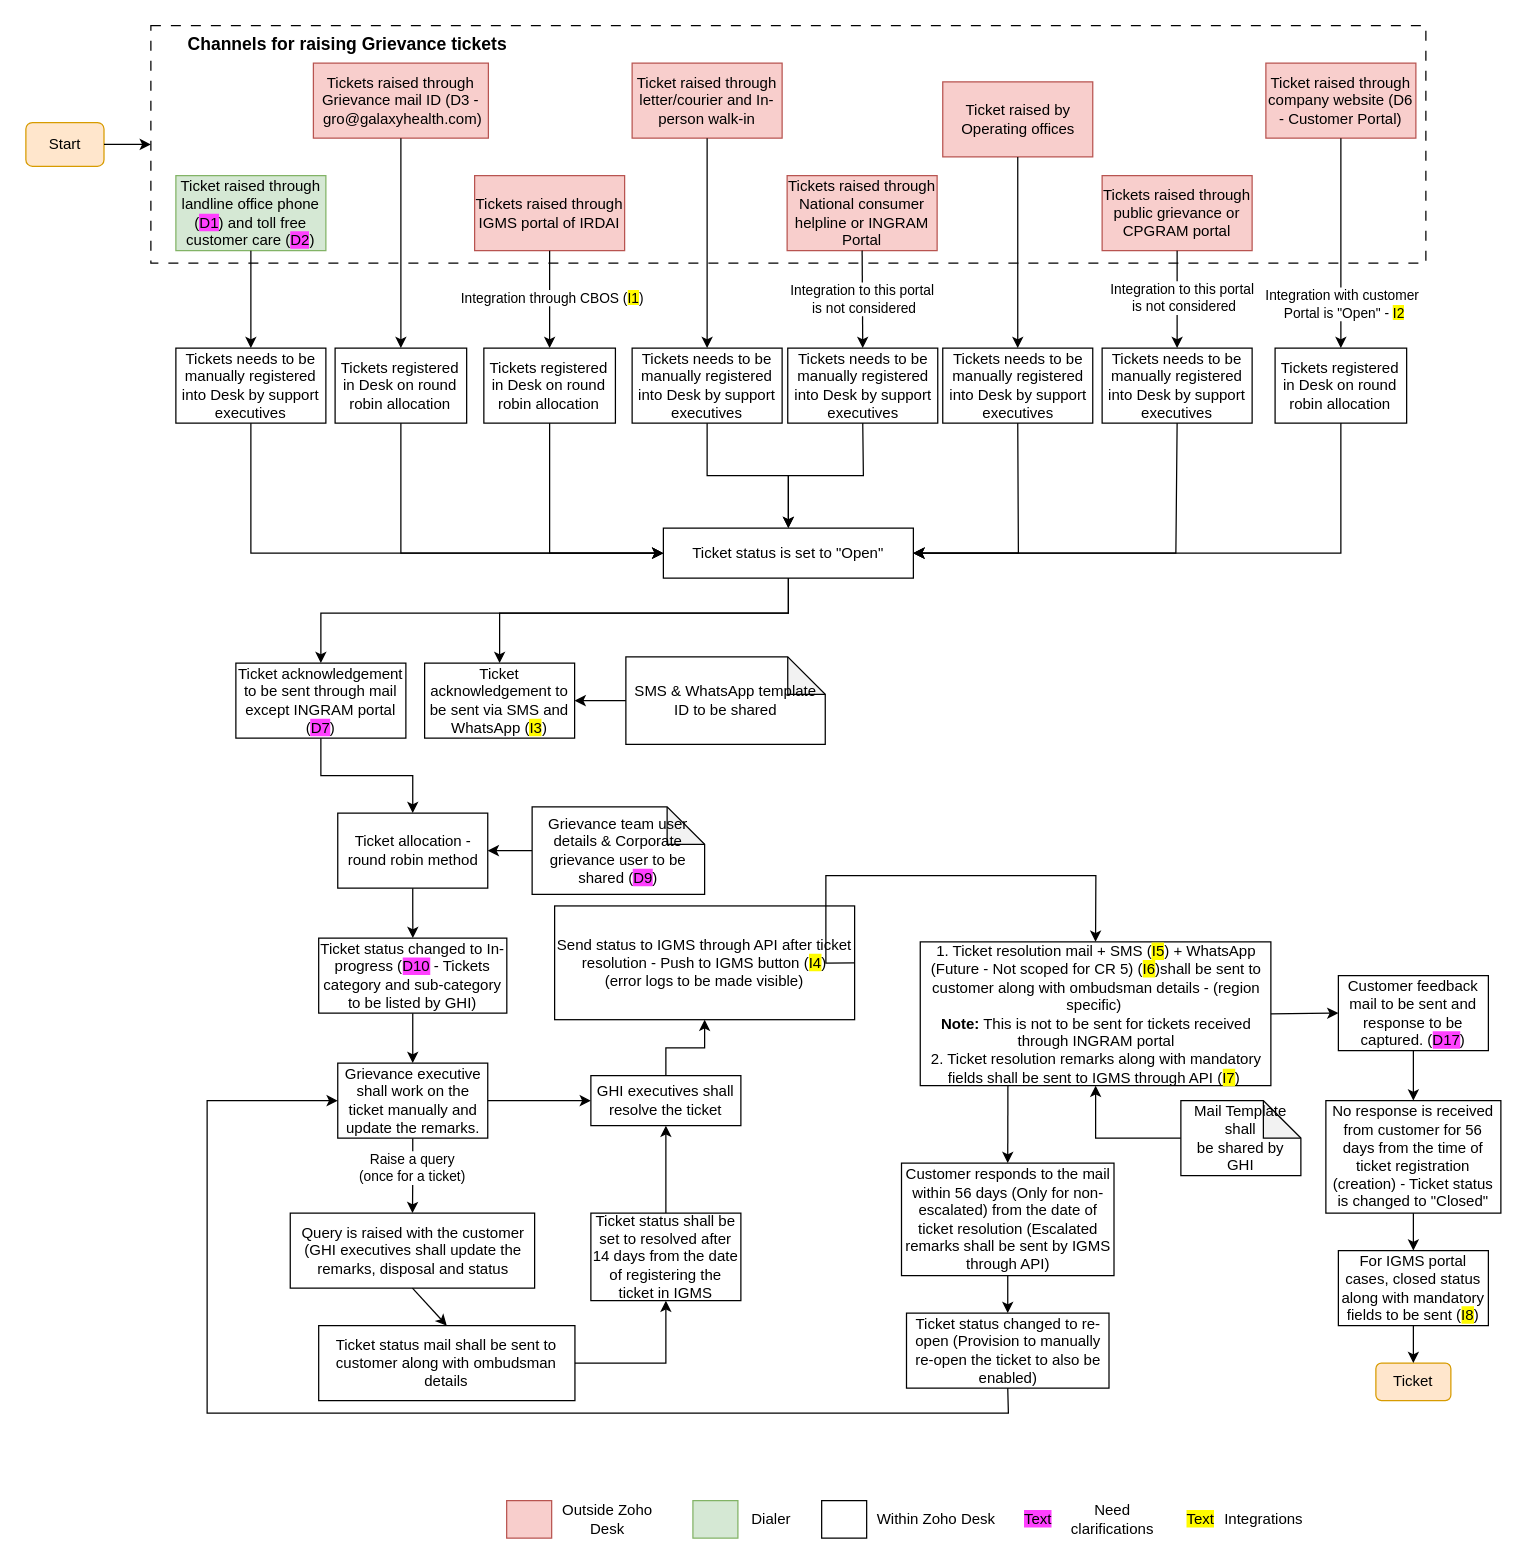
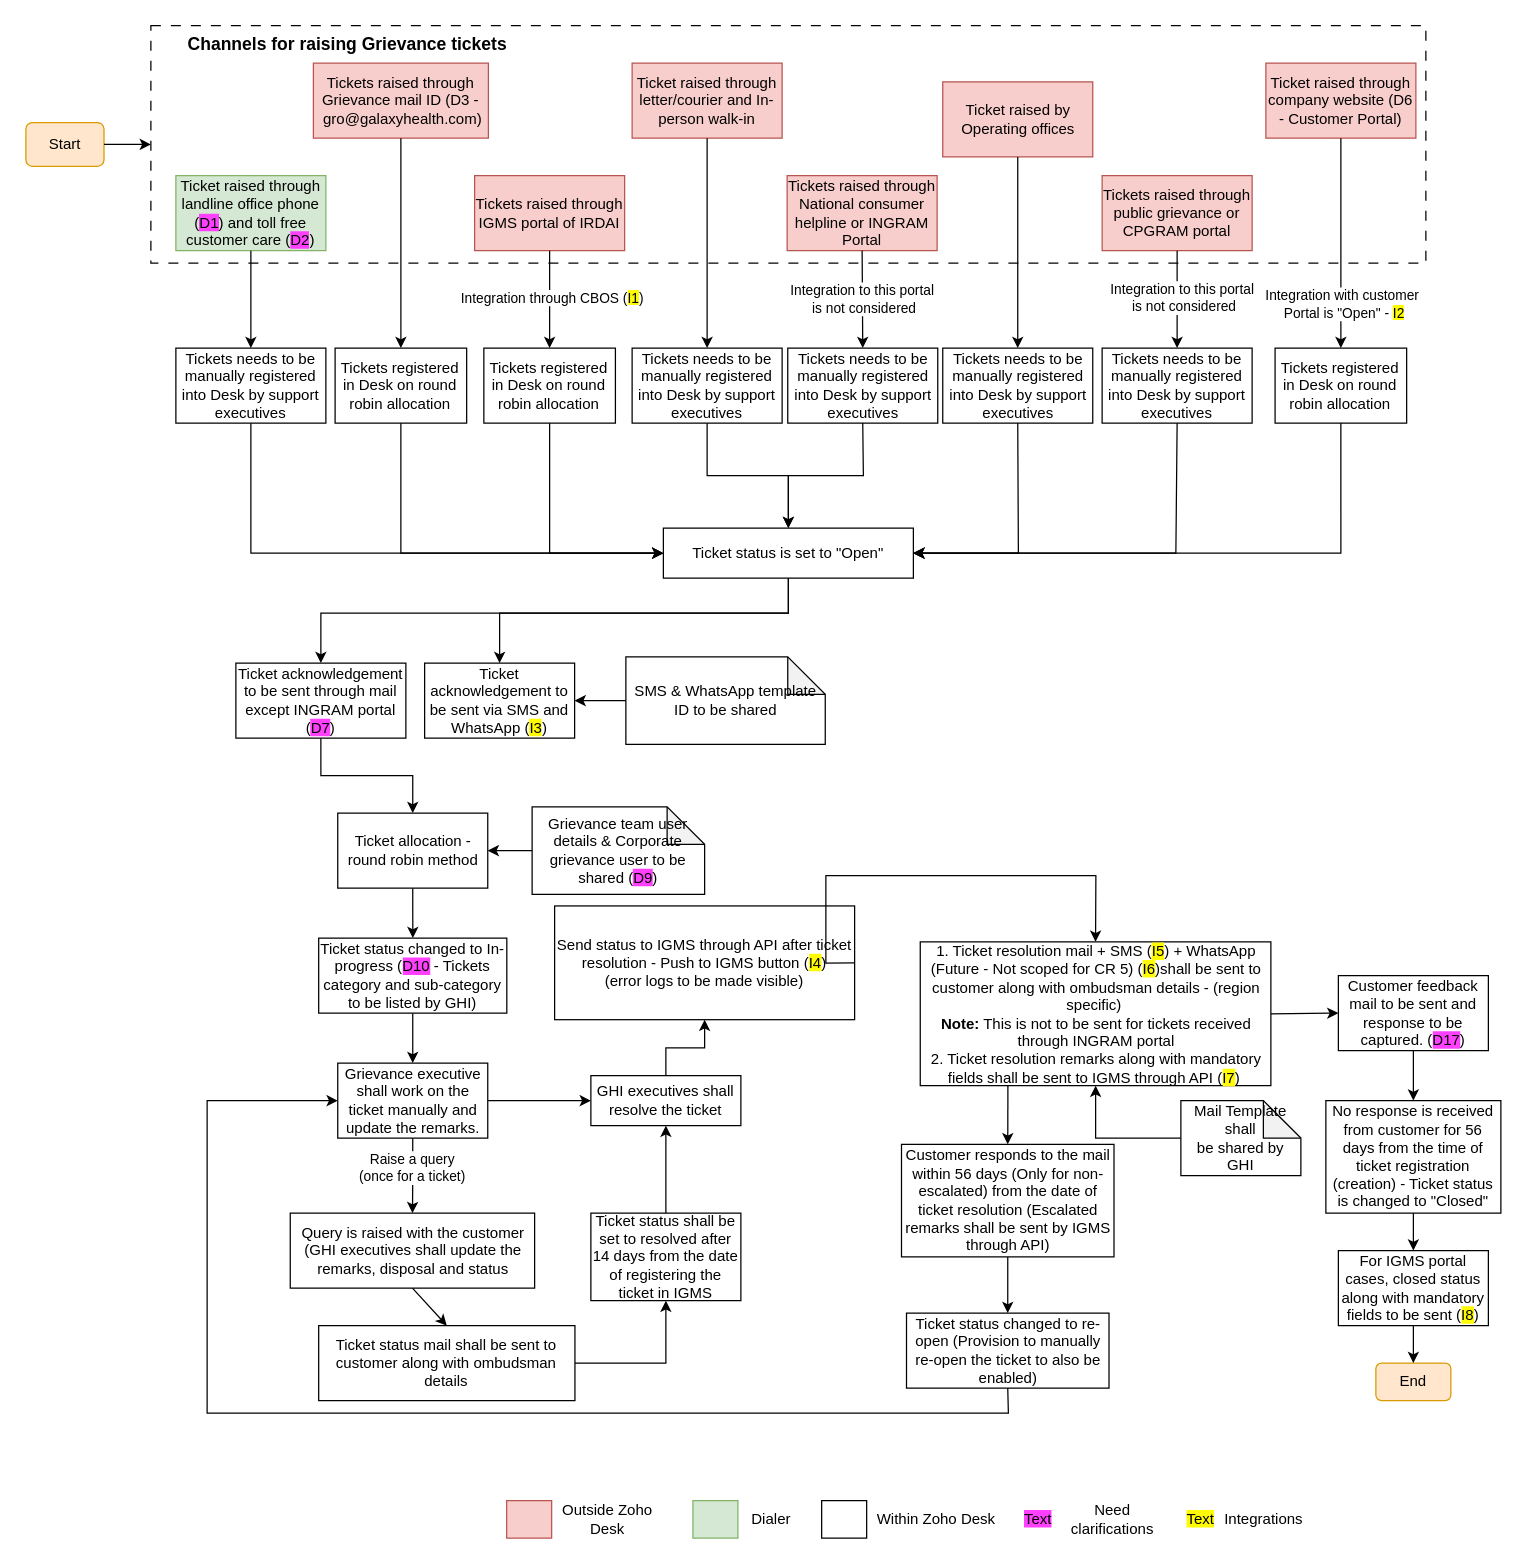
(1008, 1219) -> (1008, 1201)
(1413, 1382) -> (1413, 1382)
